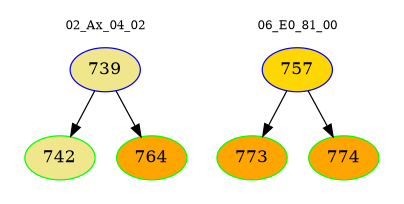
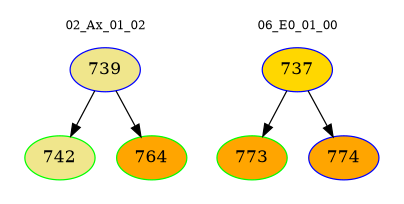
(106, 26) -> (106, 26)
(298, 26) -> (298, 26)
(297, 70) -> (297, 70)
(344, 158) -> (344, 158)
